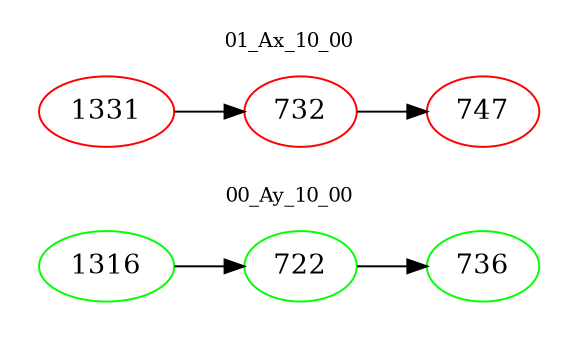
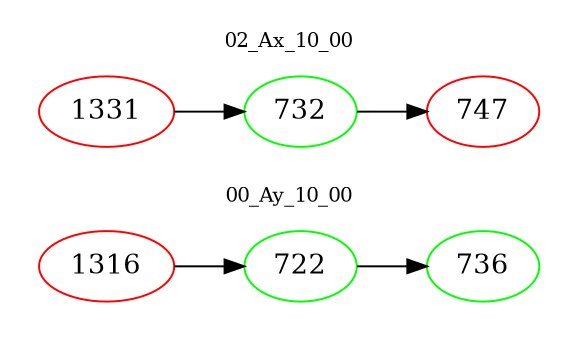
(289, 42) -> (289, 42)
(301, 112) -> (301, 112)
(107, 266) -> (107, 266)
